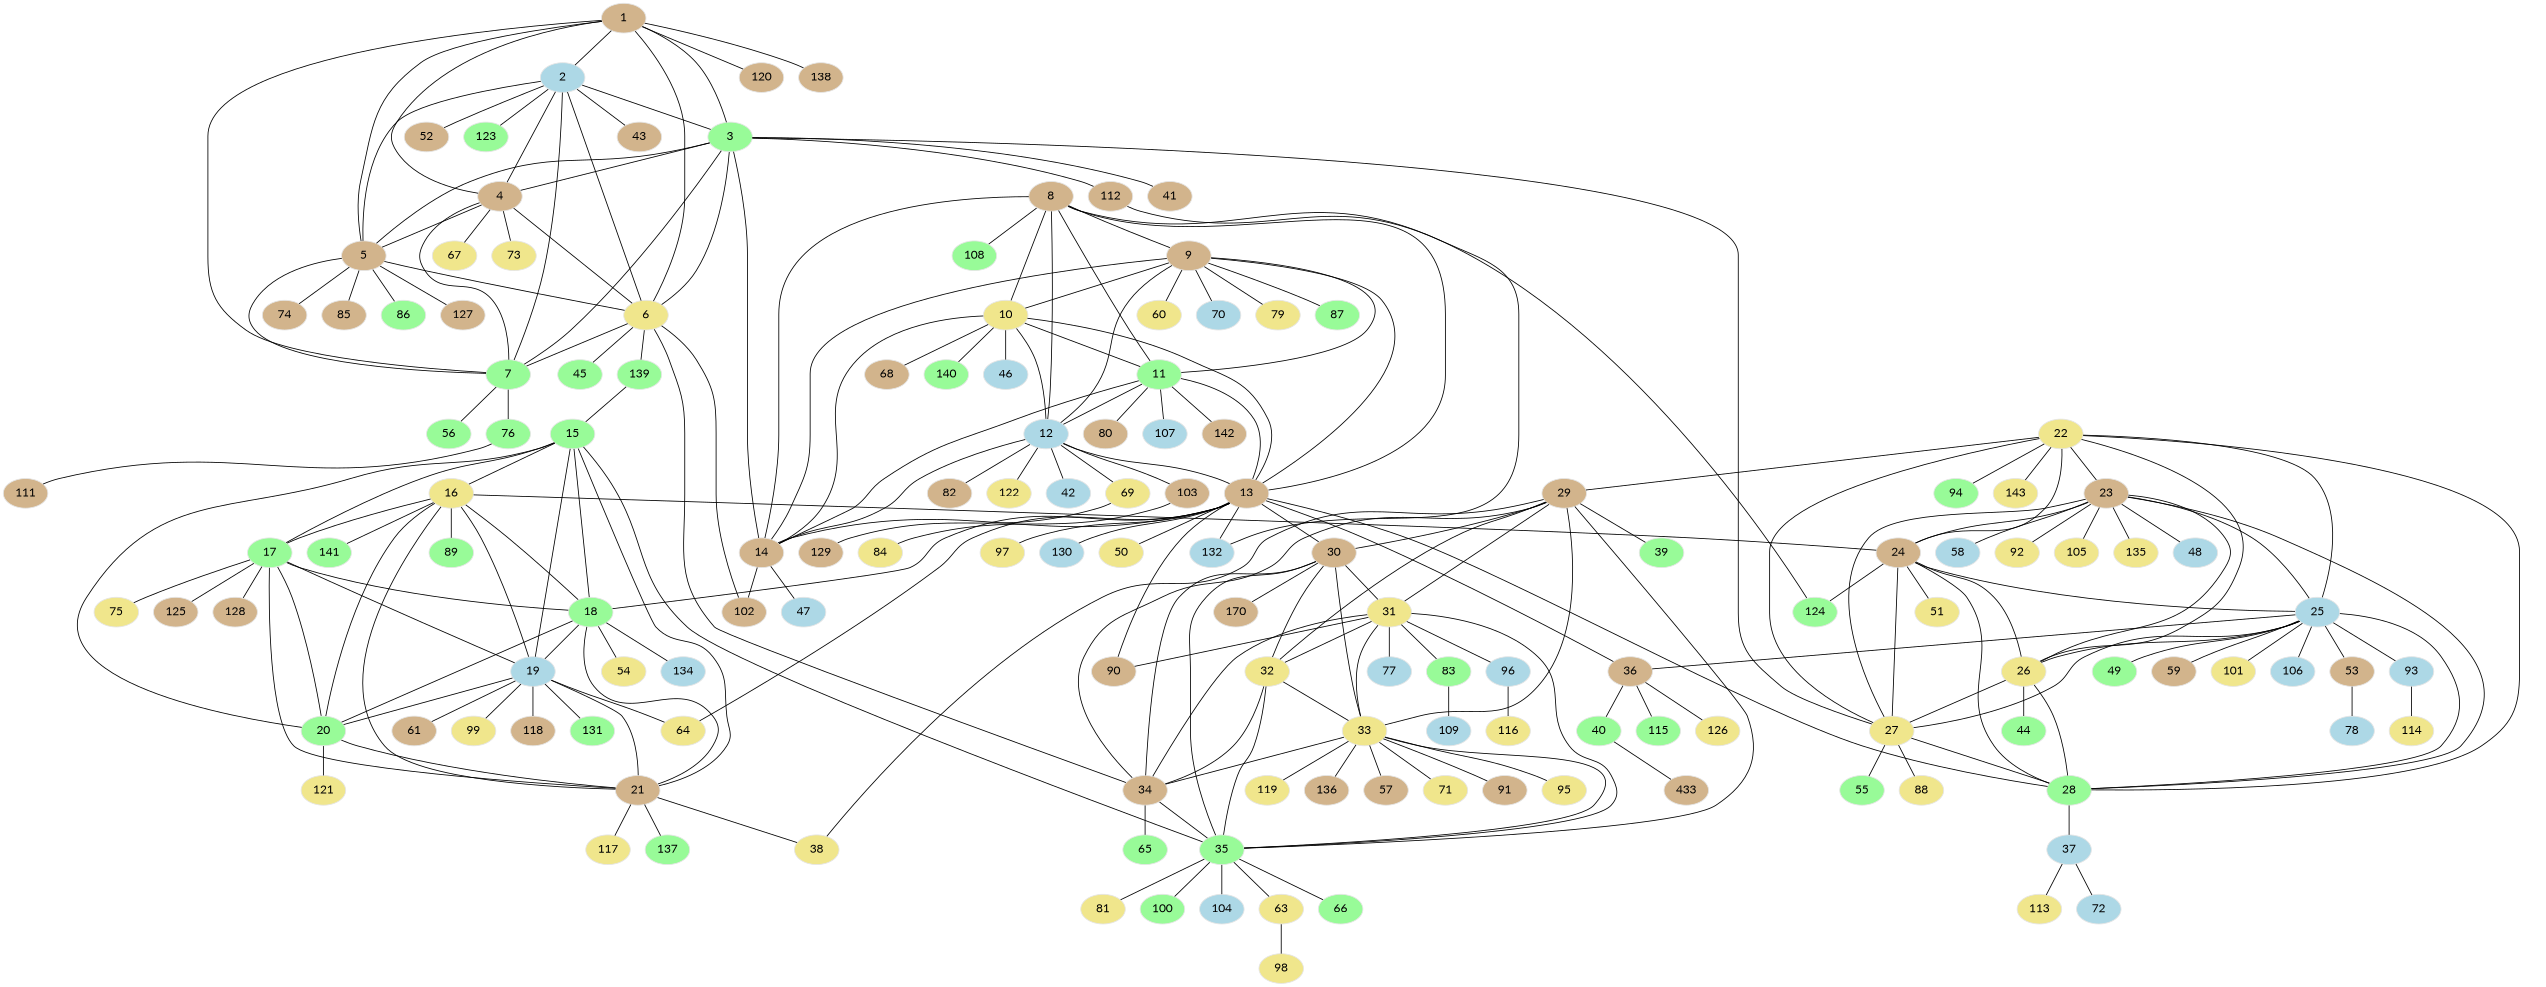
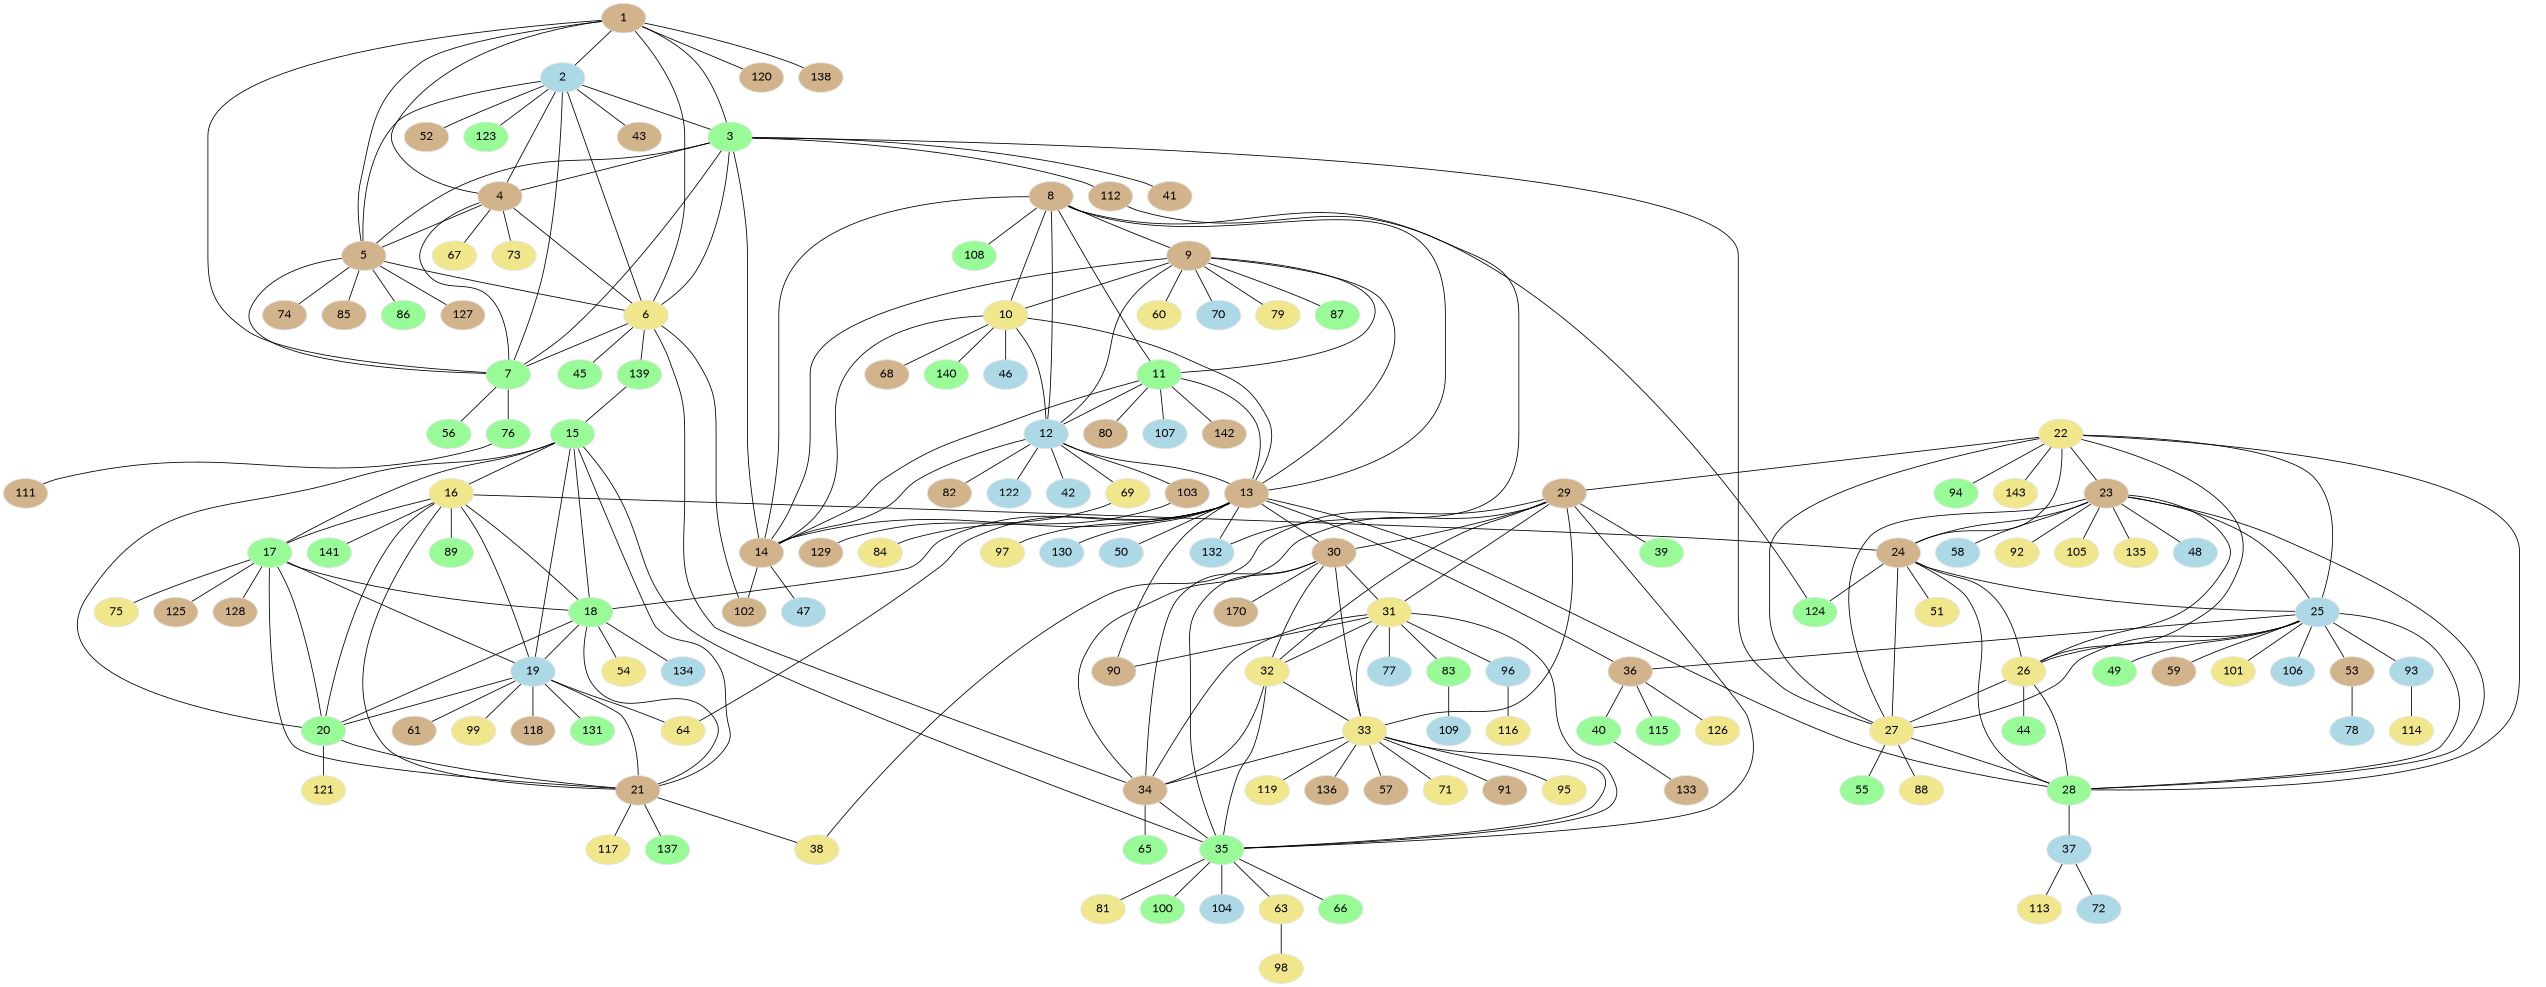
(1083, 345) -> none
(1009, 493) -> (1009, 493)
(1121, 553) -> (1121, 553)
(1686, 790) -> (1686, 790)
